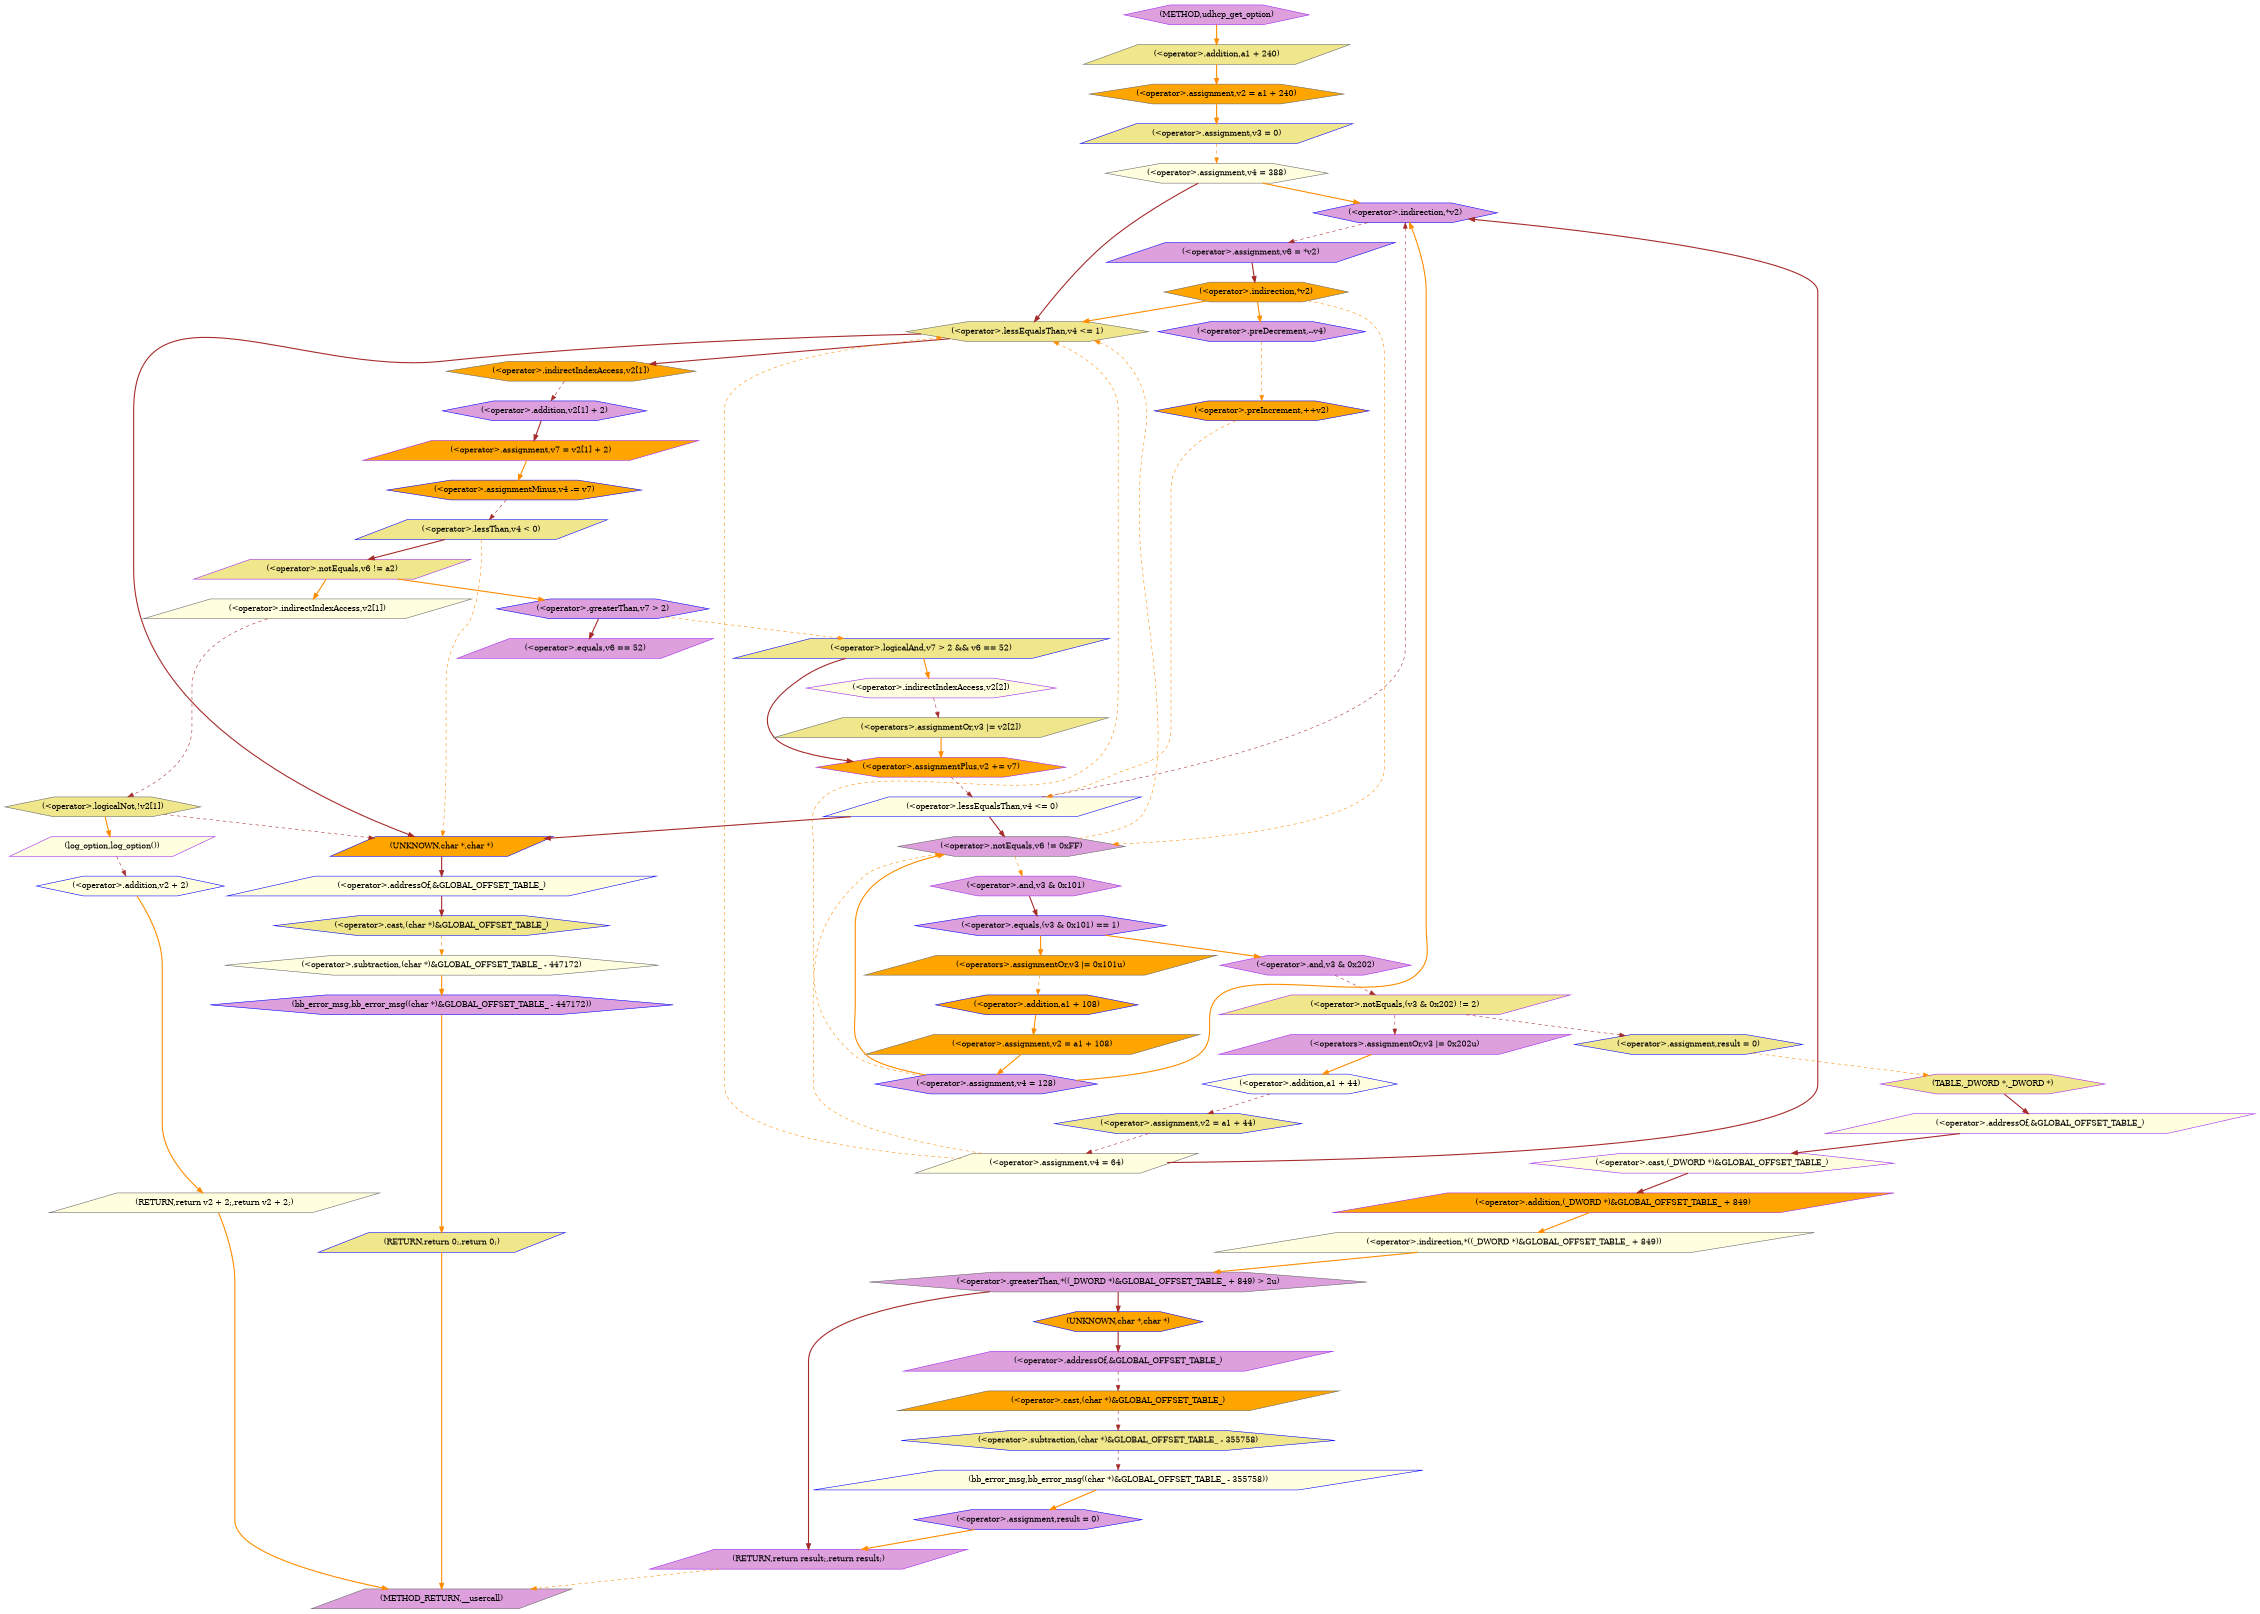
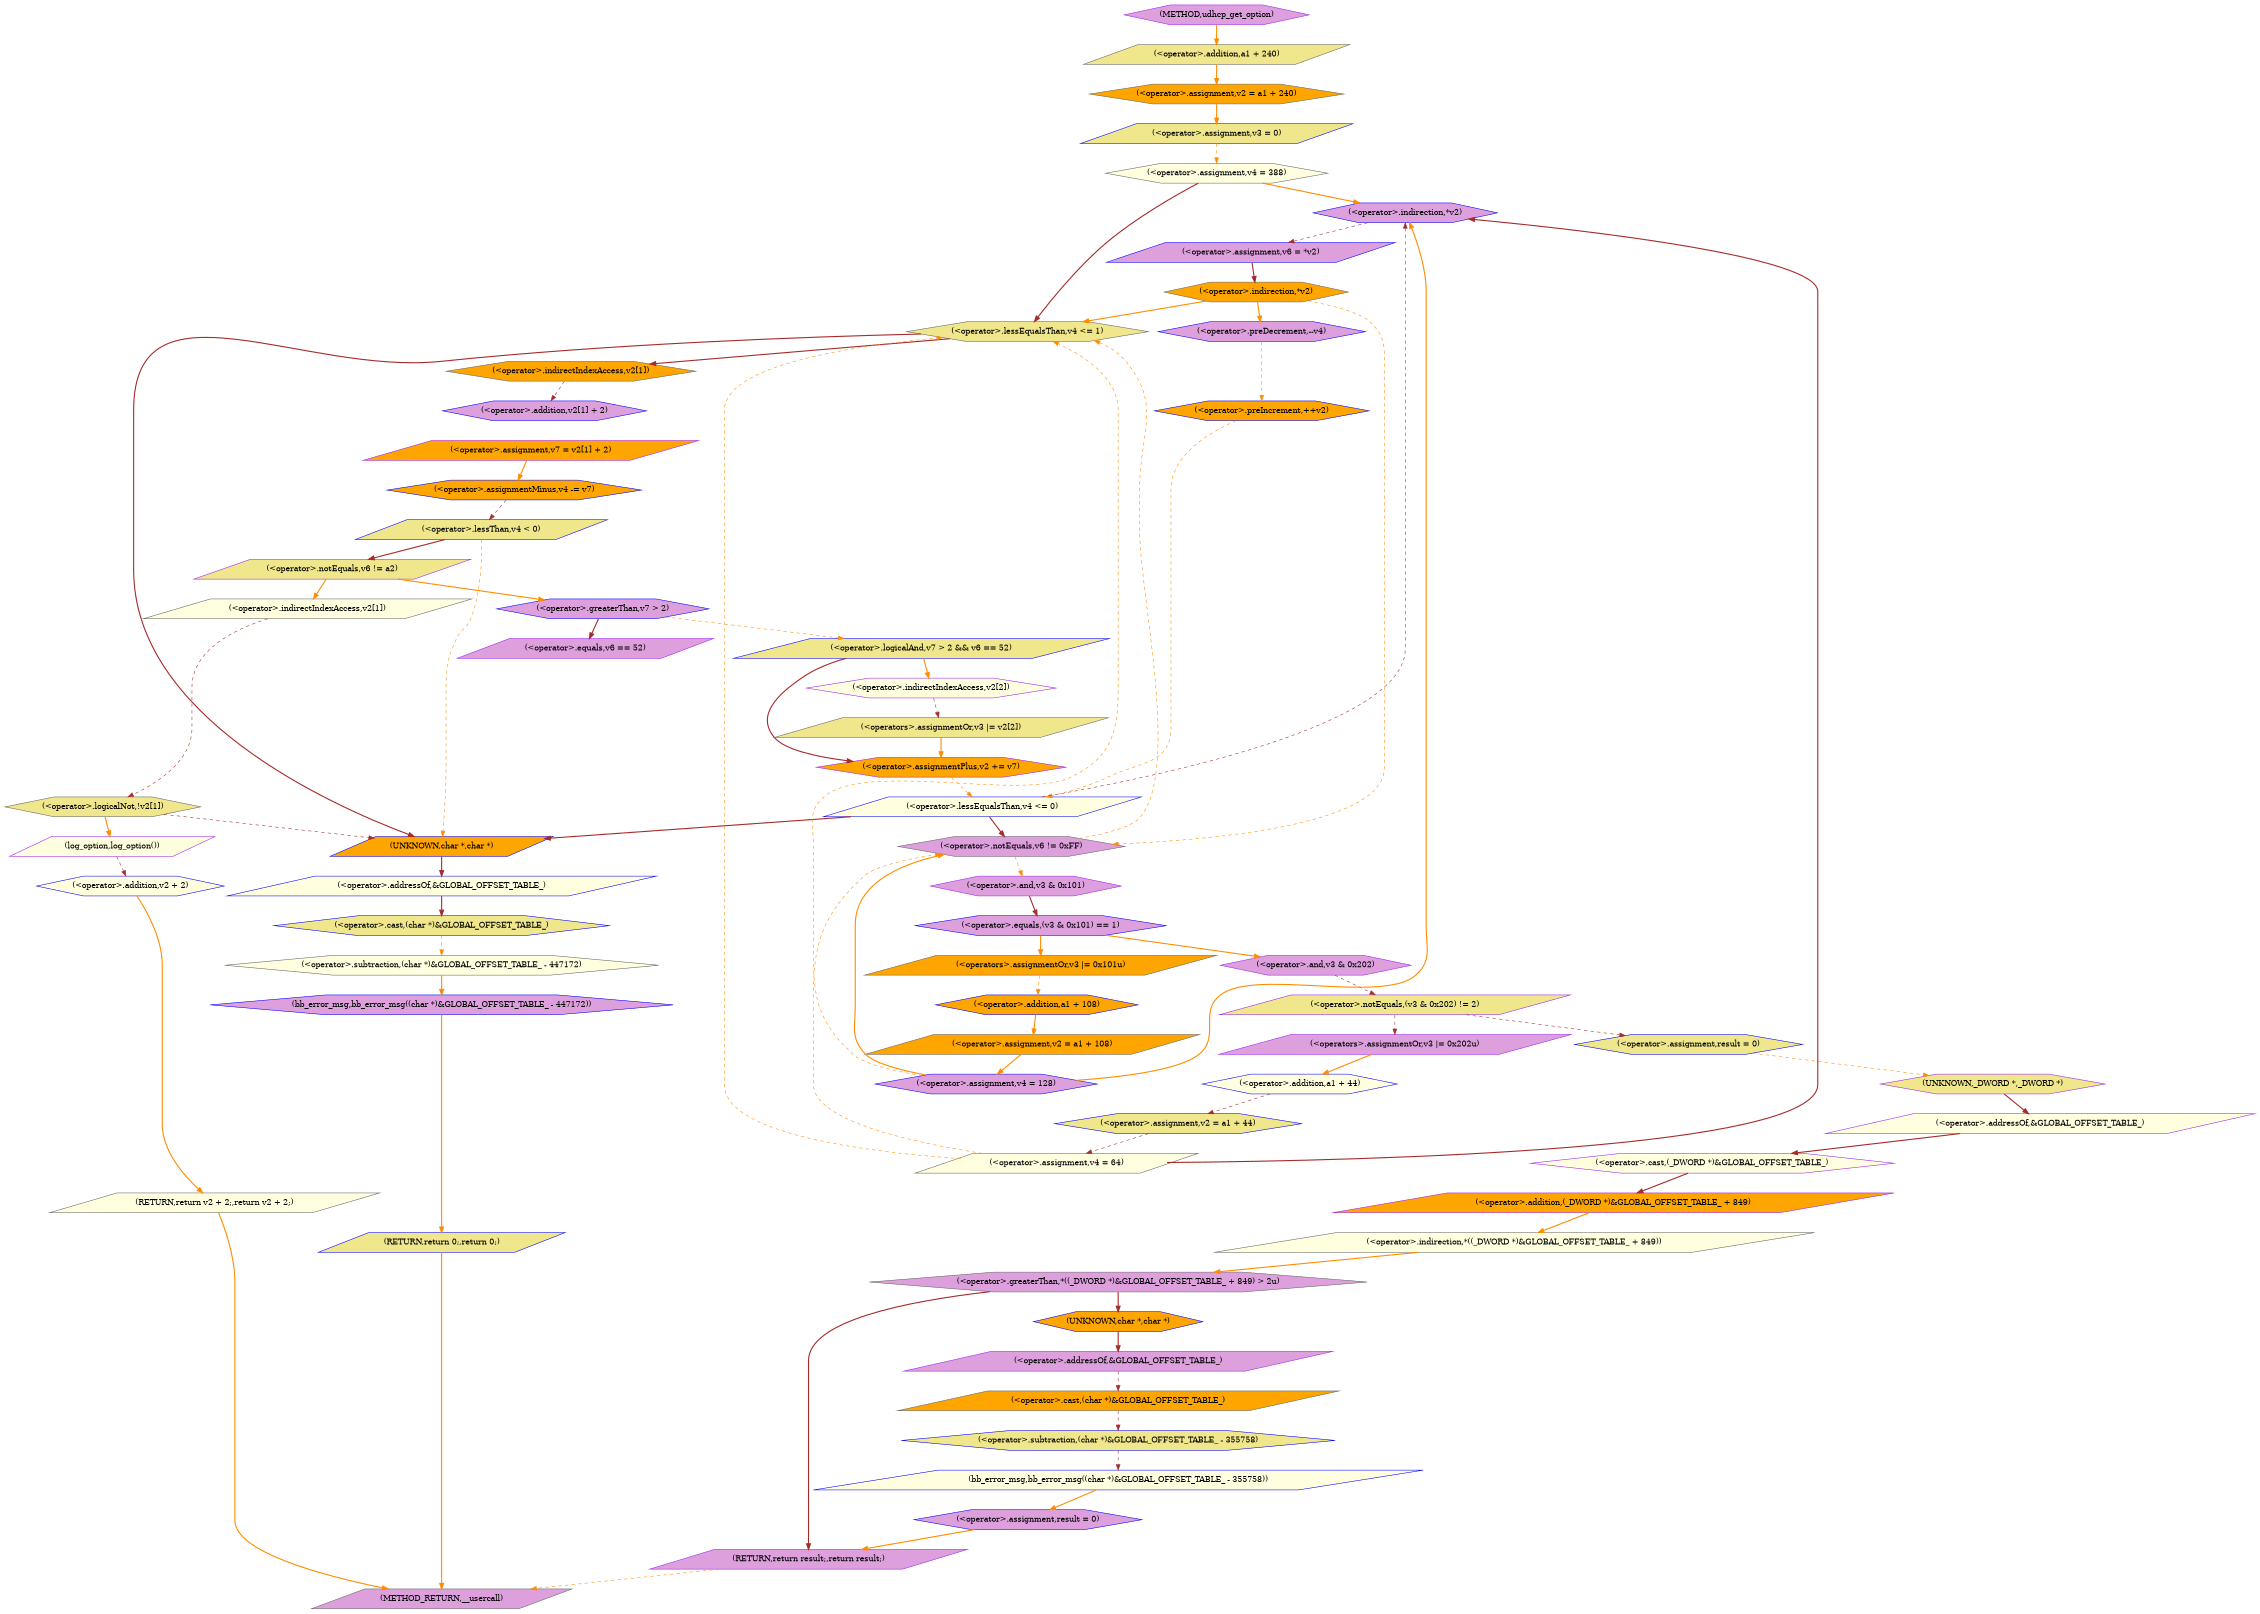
(539, 428) -> none
(961, 787) -> (961, 787)
(1993, 1084) -> (1993, 1084)
